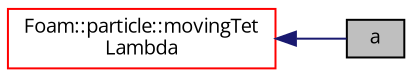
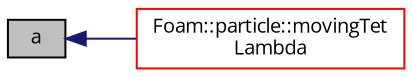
(321, 39) -> (111, 39)
